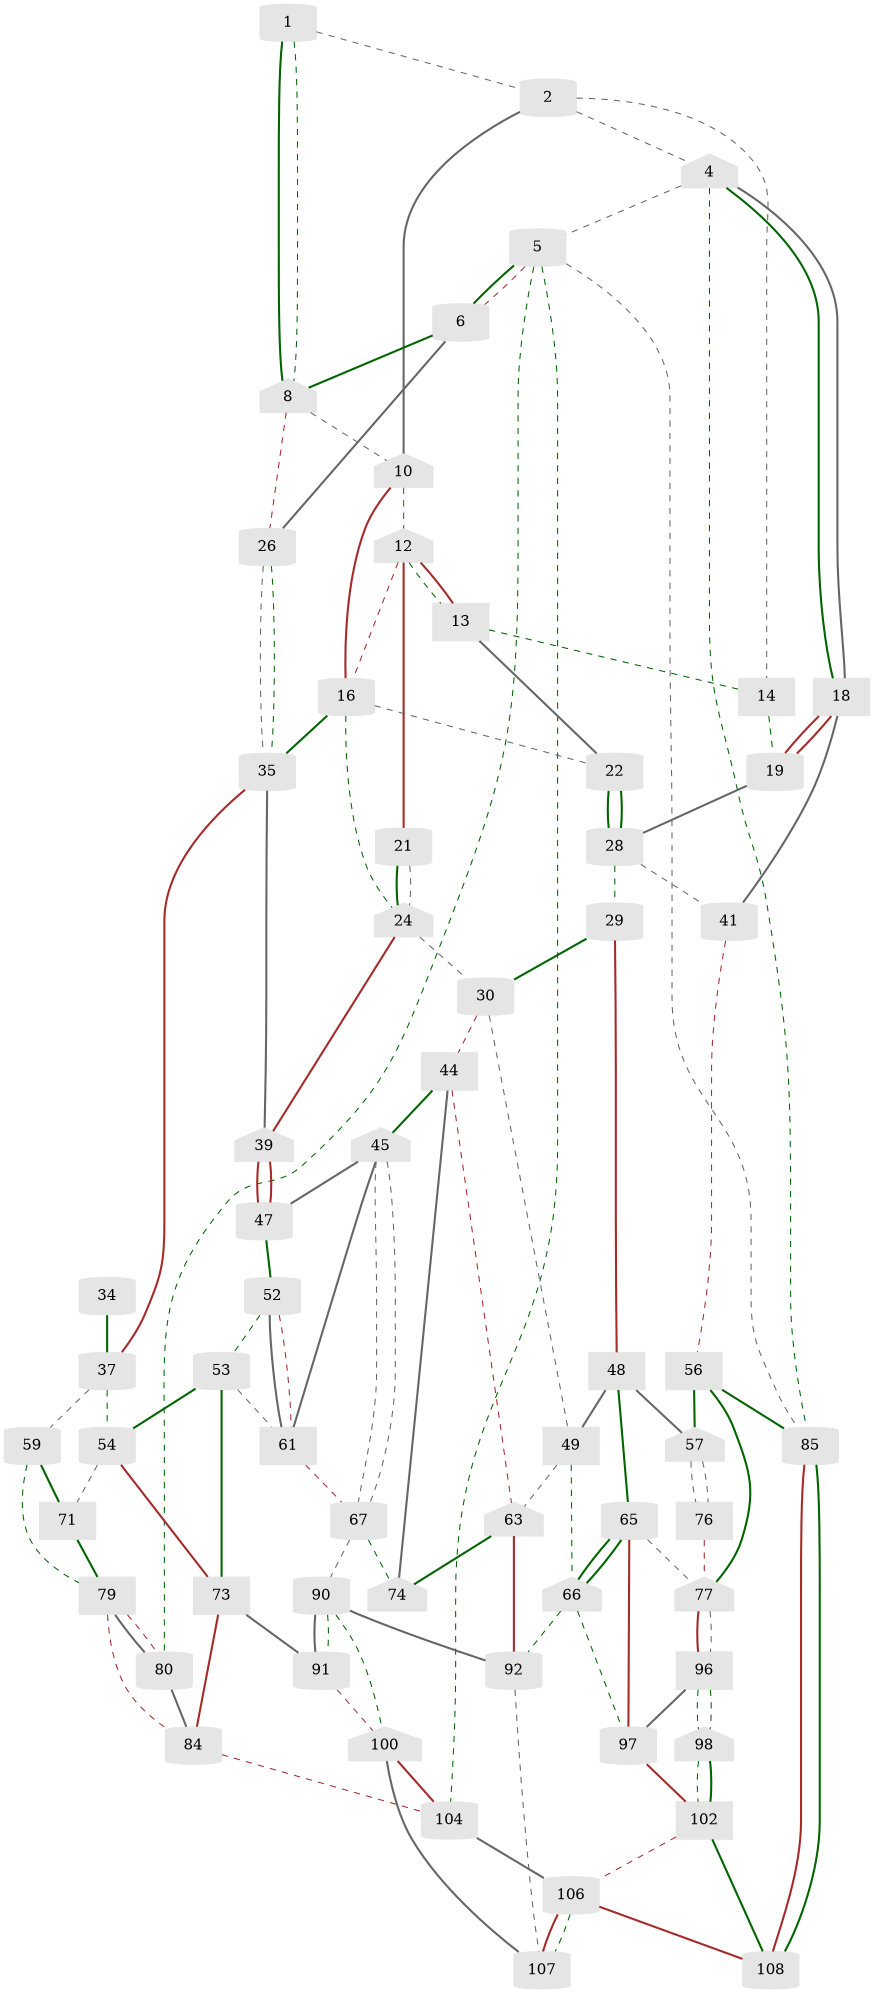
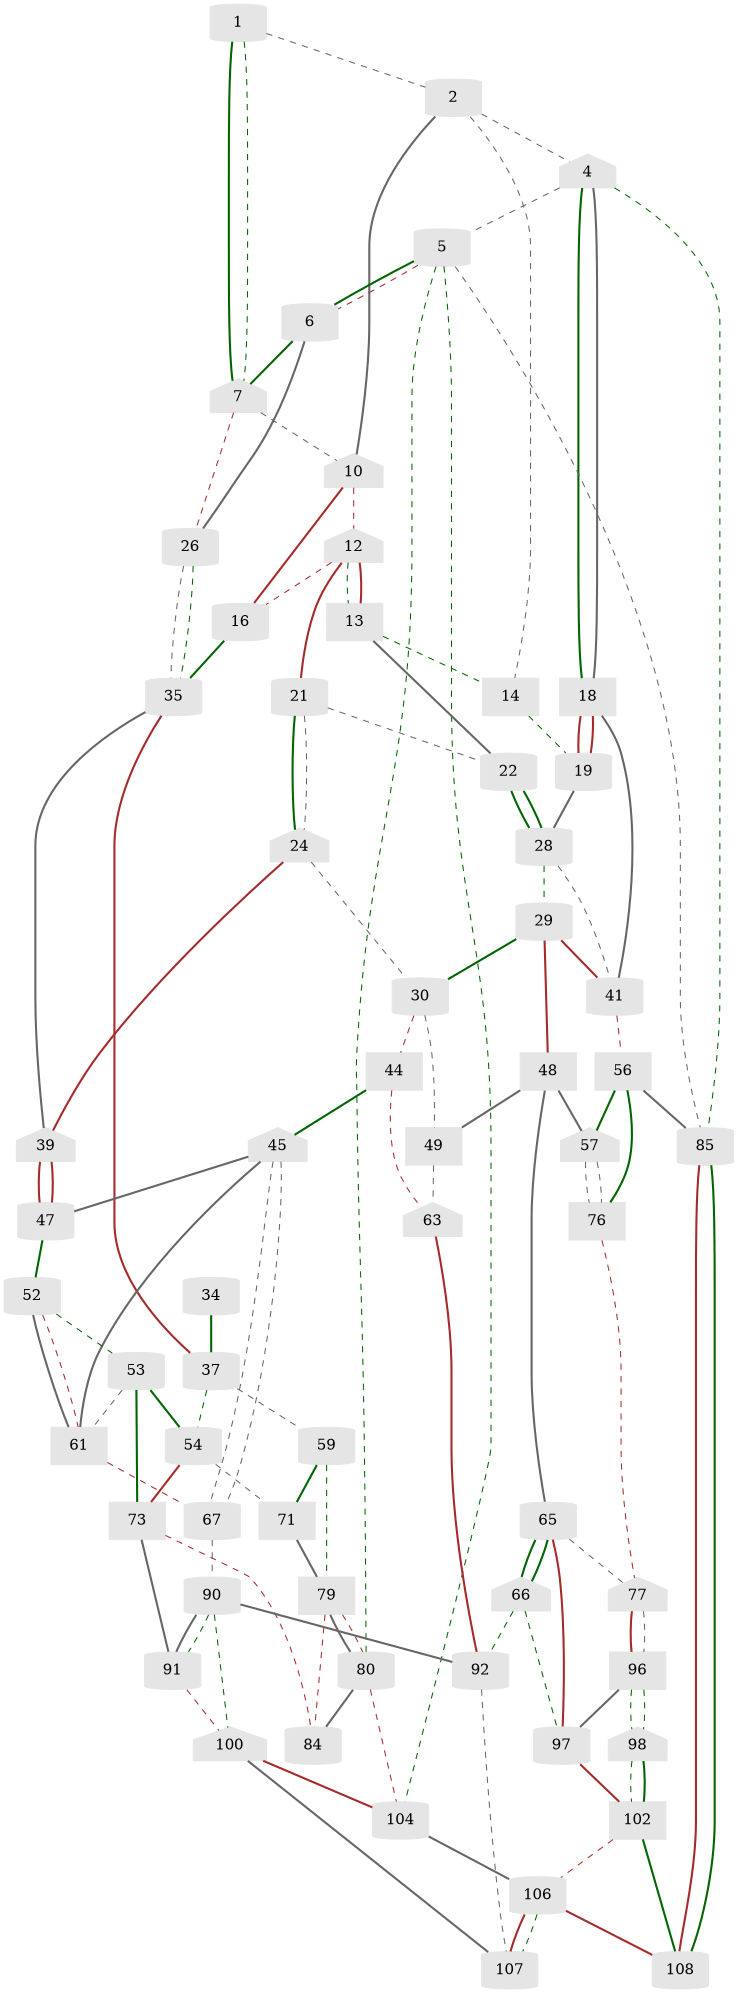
(288, 397) -> (238, 397)
(481, 734) -> (408, 736)
(353, 816) -> none
none -> (579, 959)
(753, 1409) -> (665, 1109)
(623, 1446) -> (532, 1296)
(750, 1486) -> (631, 1148)
(572, 1521) -> none
(87, 1558) -> (307, 1558)
(397, 1596) -> none
(208, 1671) -> (270, 1605)
(322, 1783) -> (383, 1746)
